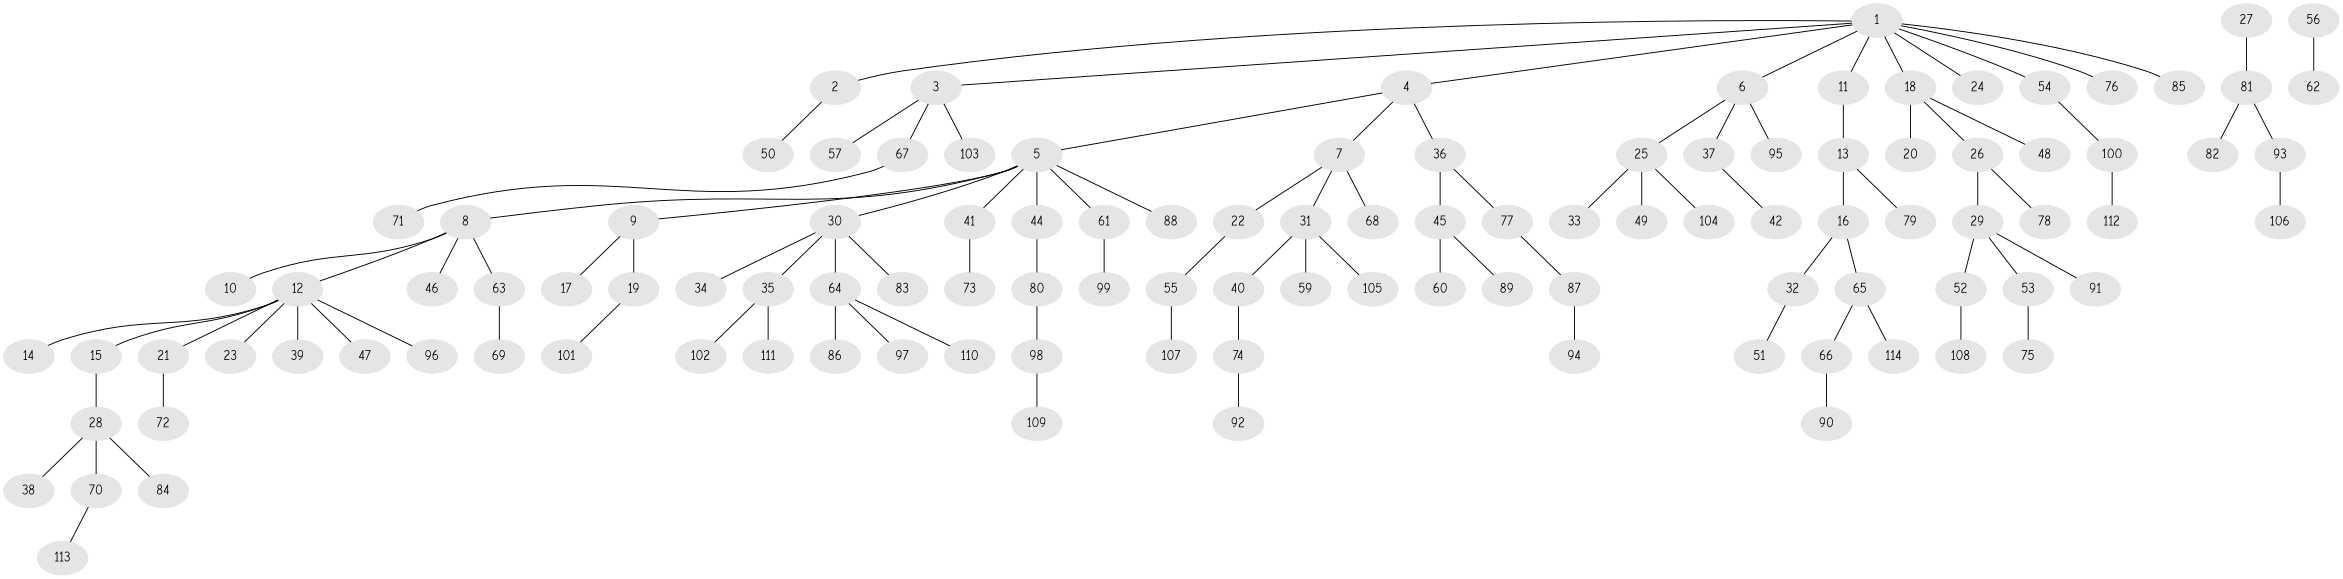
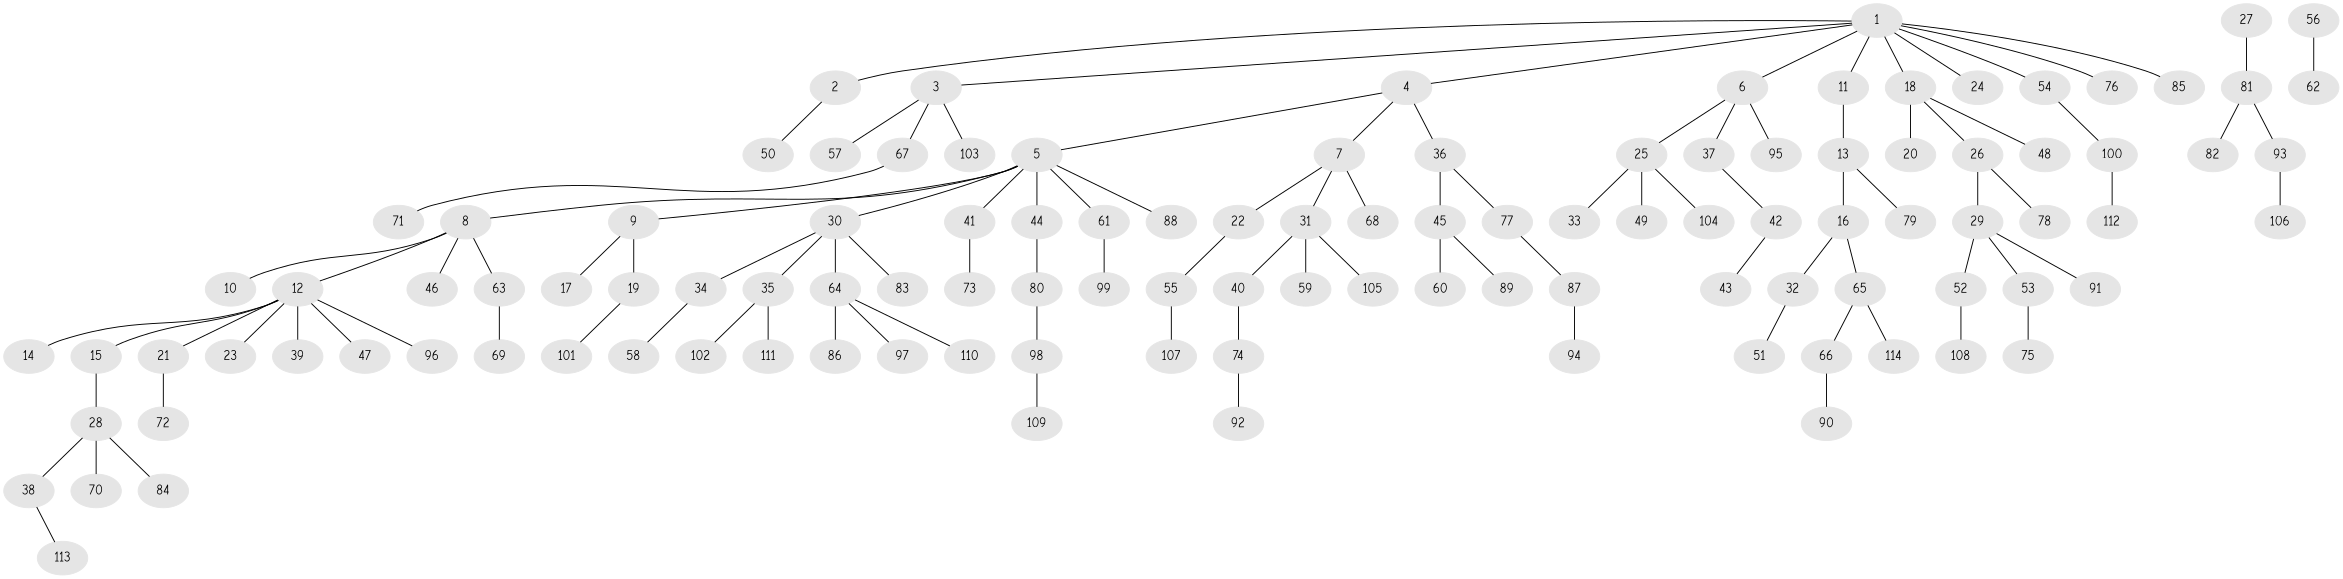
none -> (1726, 289)
none -> (634, 357)
(79, 525) -> (46, 525)
